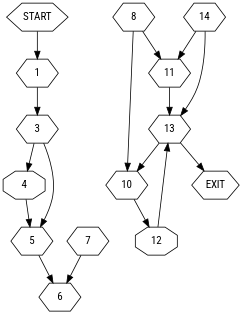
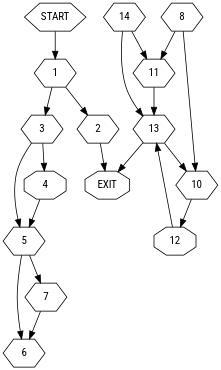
none -> (98, 129)
(215, 185) -> (107, 185)
none -> (34, 266)
